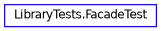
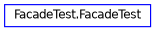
(81, 16) -> (78, 16)
